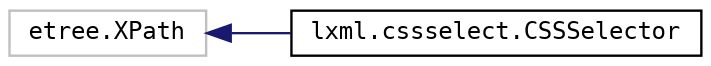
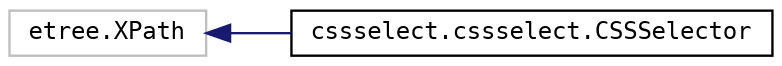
(496, 33) -> (532, 33)
